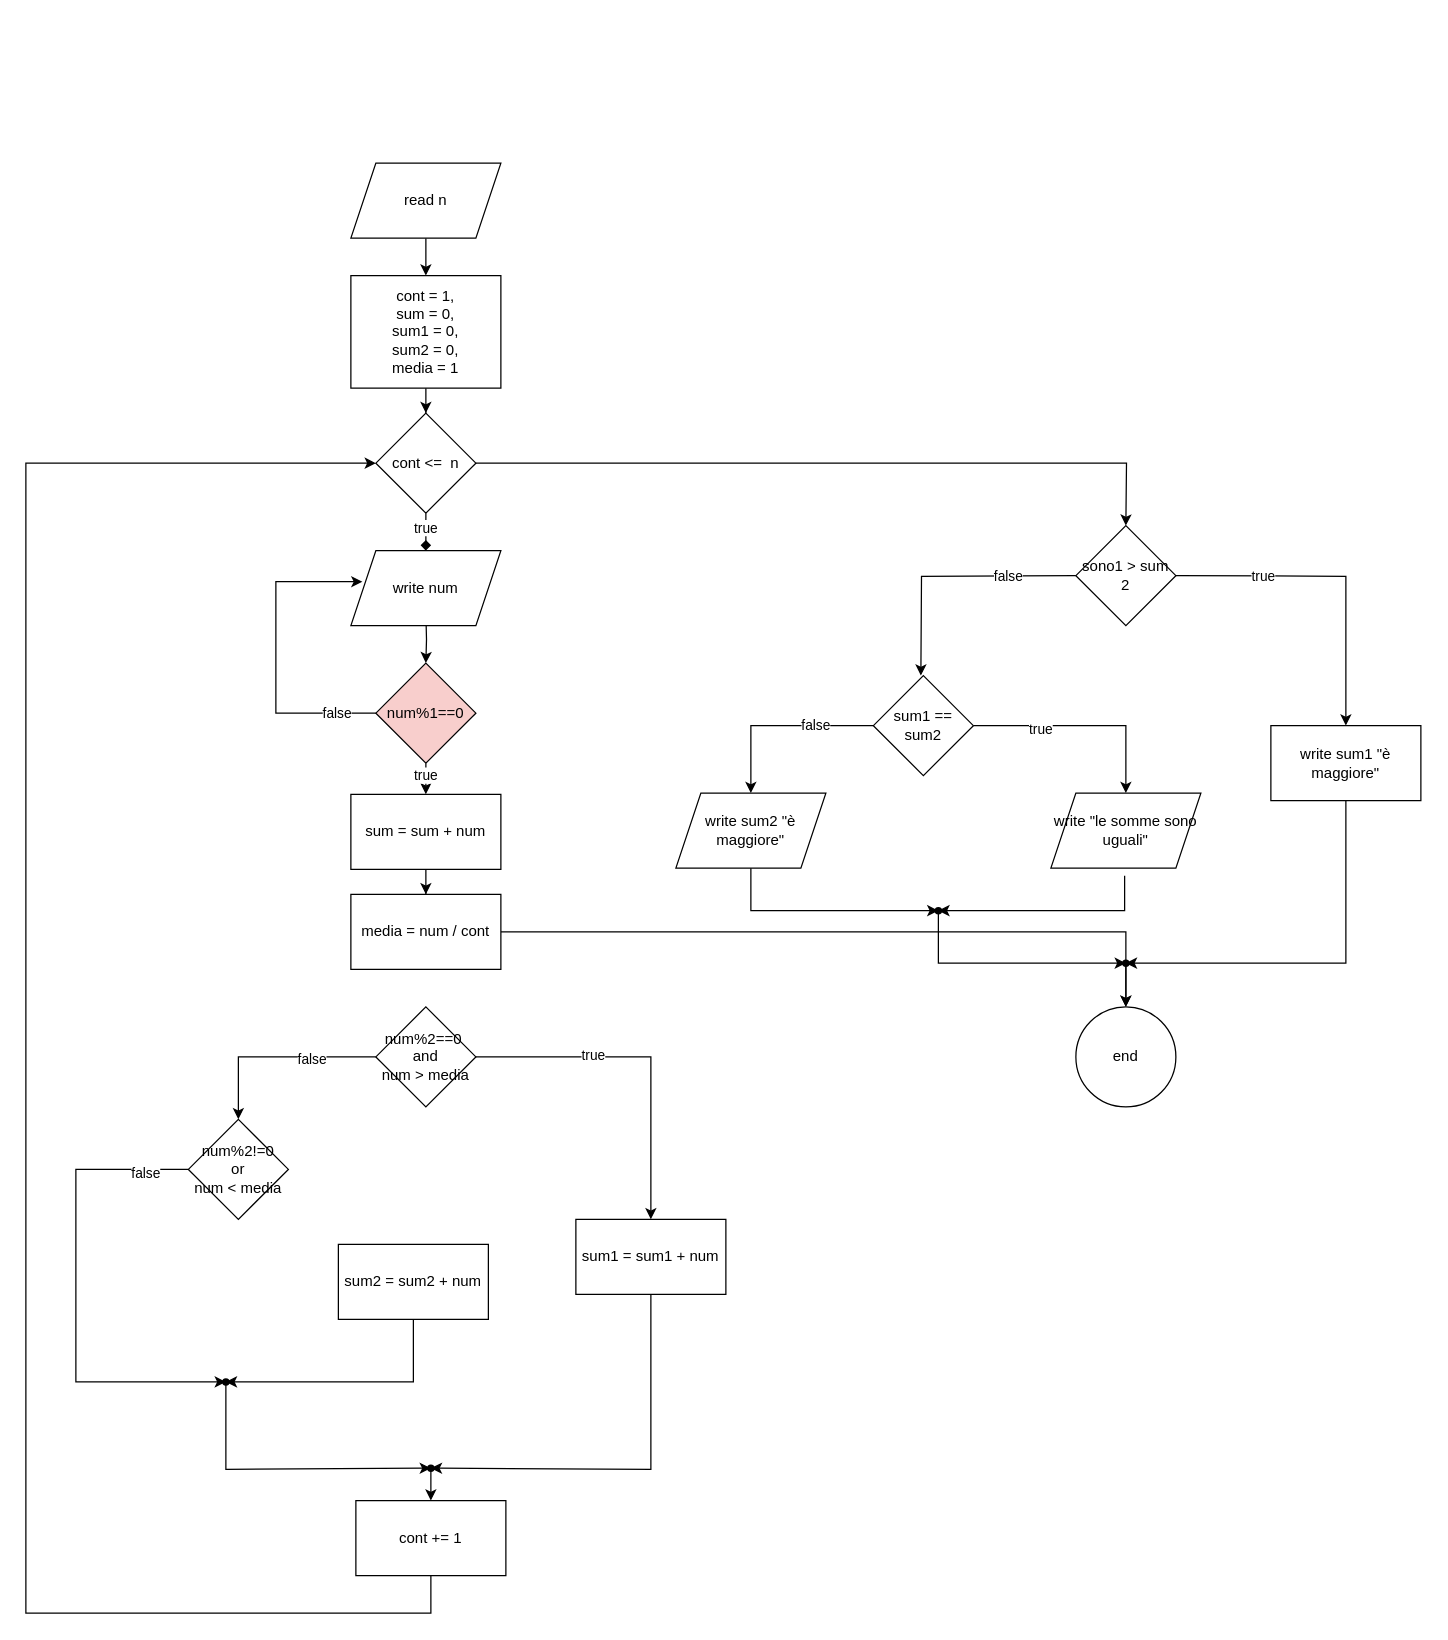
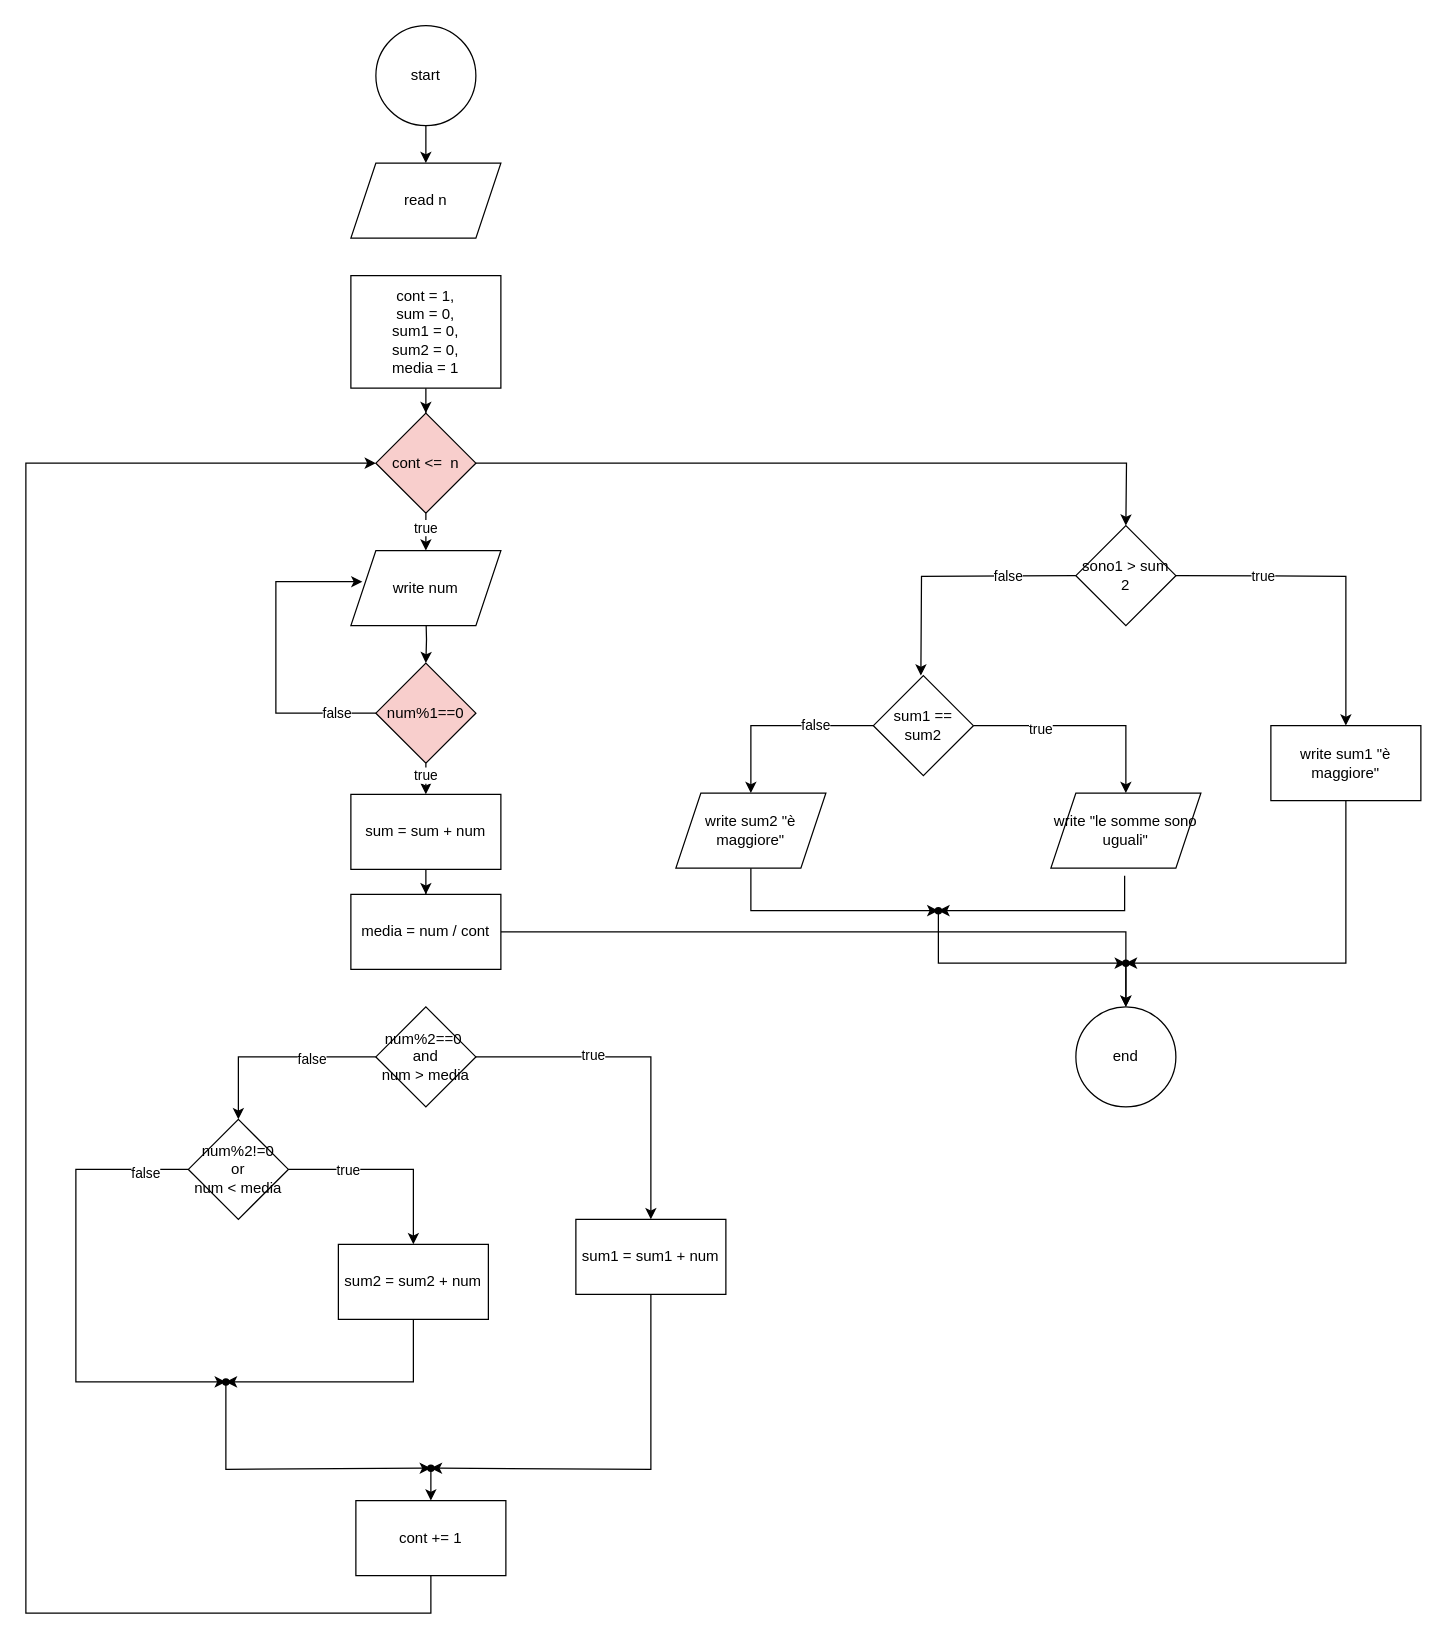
none -> (426, 76)
none -> (426, 149)
(426, 261) -> none
(426, 463) -> (426, 463)
(426, 540) -> (426, 541)
none -> (384, 1169)
